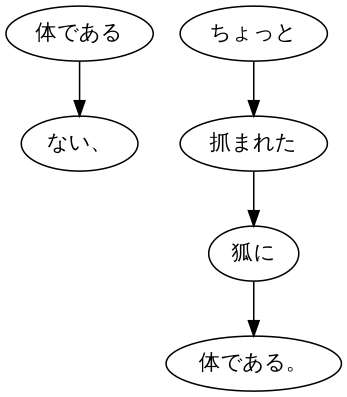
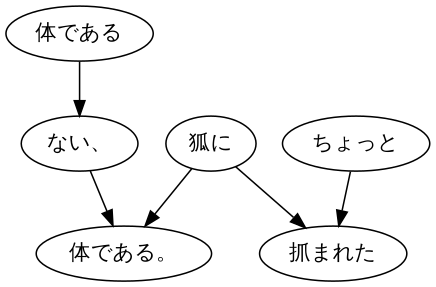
none -> (99, 191)
(254, 191) -> (265, 192)
